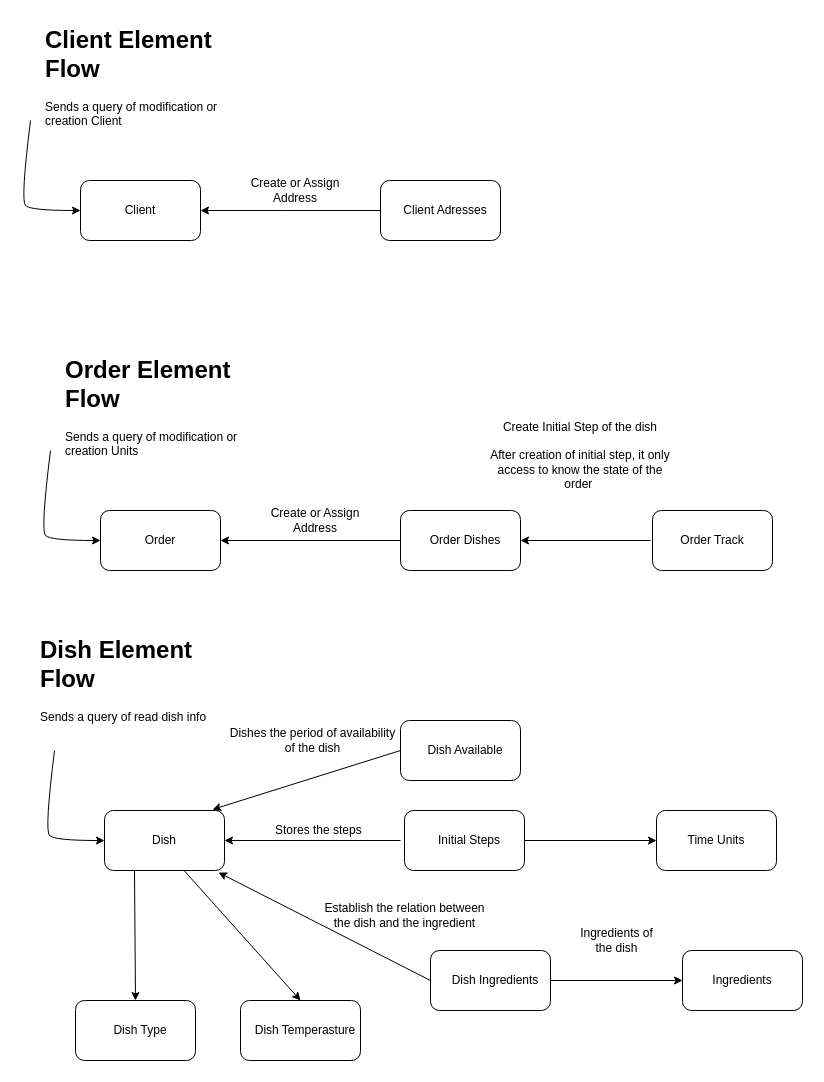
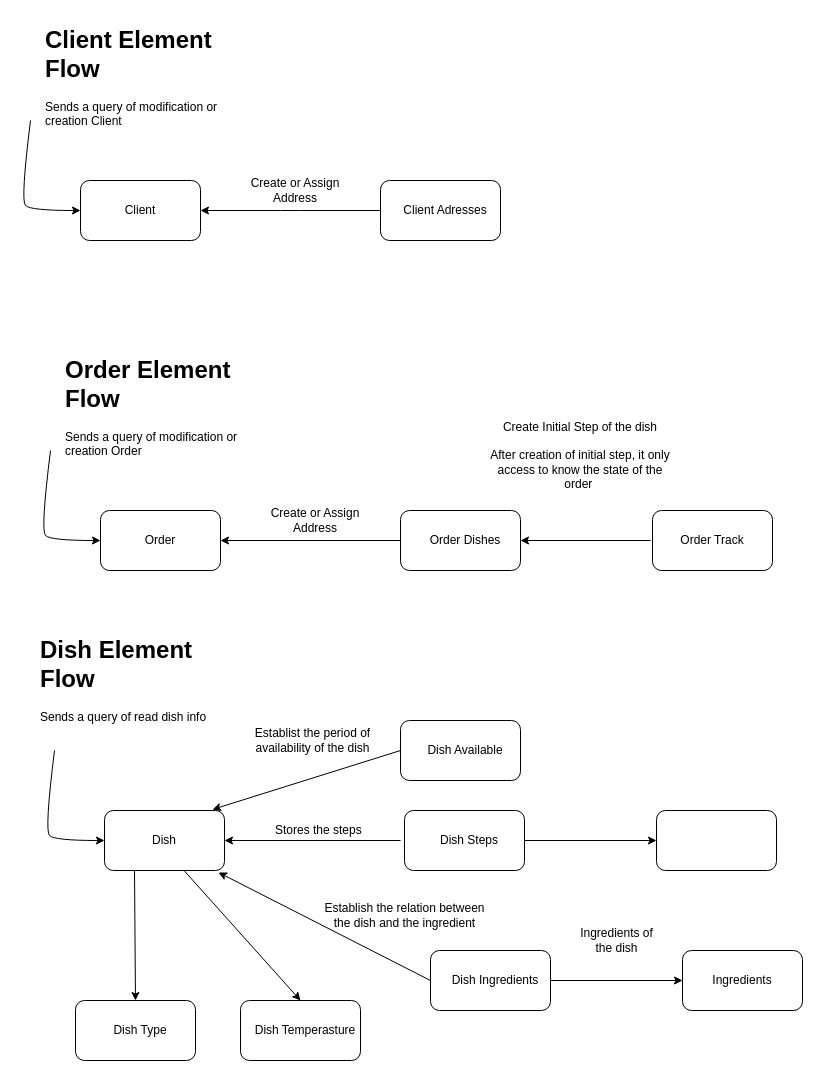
(157, 362) -> (157, 362)
(313, 741) -> (313, 741)
(470, 841) -> (470, 841)
(717, 841) -> none
